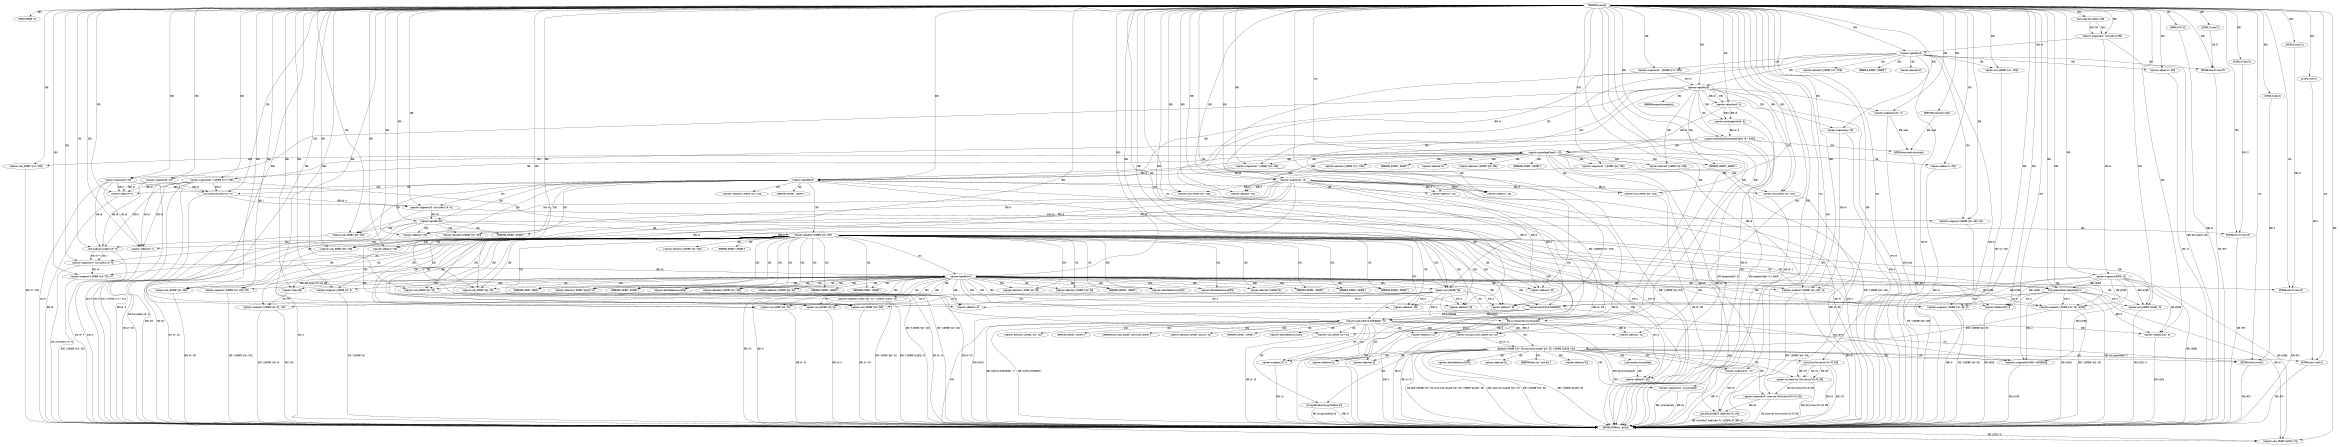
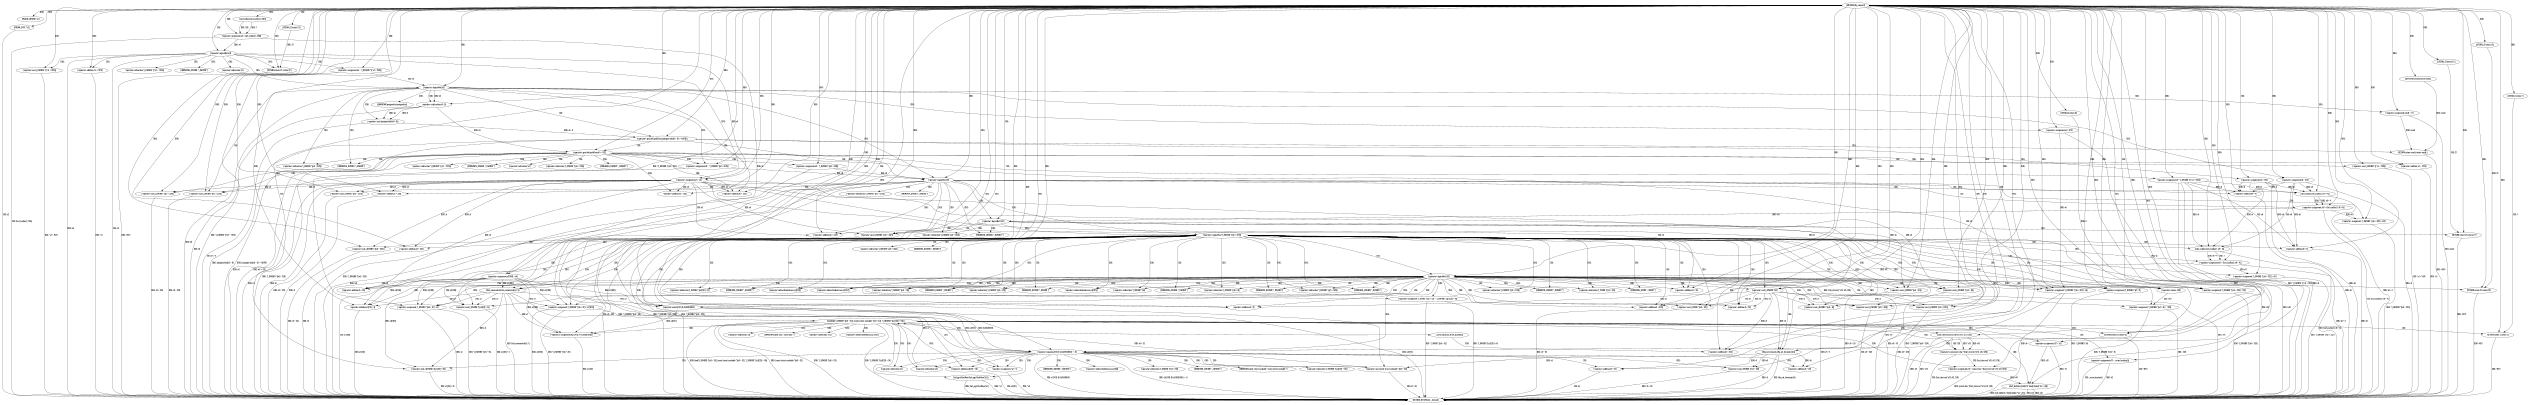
(1963, 129) -> (1842, 183)
(2025, 166) -> (665, 166)
(914, 227) -> (1018, 25)
none -> (1222, 290)
none -> (1319, 290)
(1479, 294) -> (1846, 299)
(2159, 296) -> none
(1793, 334) -> (1595, 349)
(1944, 434) -> (912, 399)
